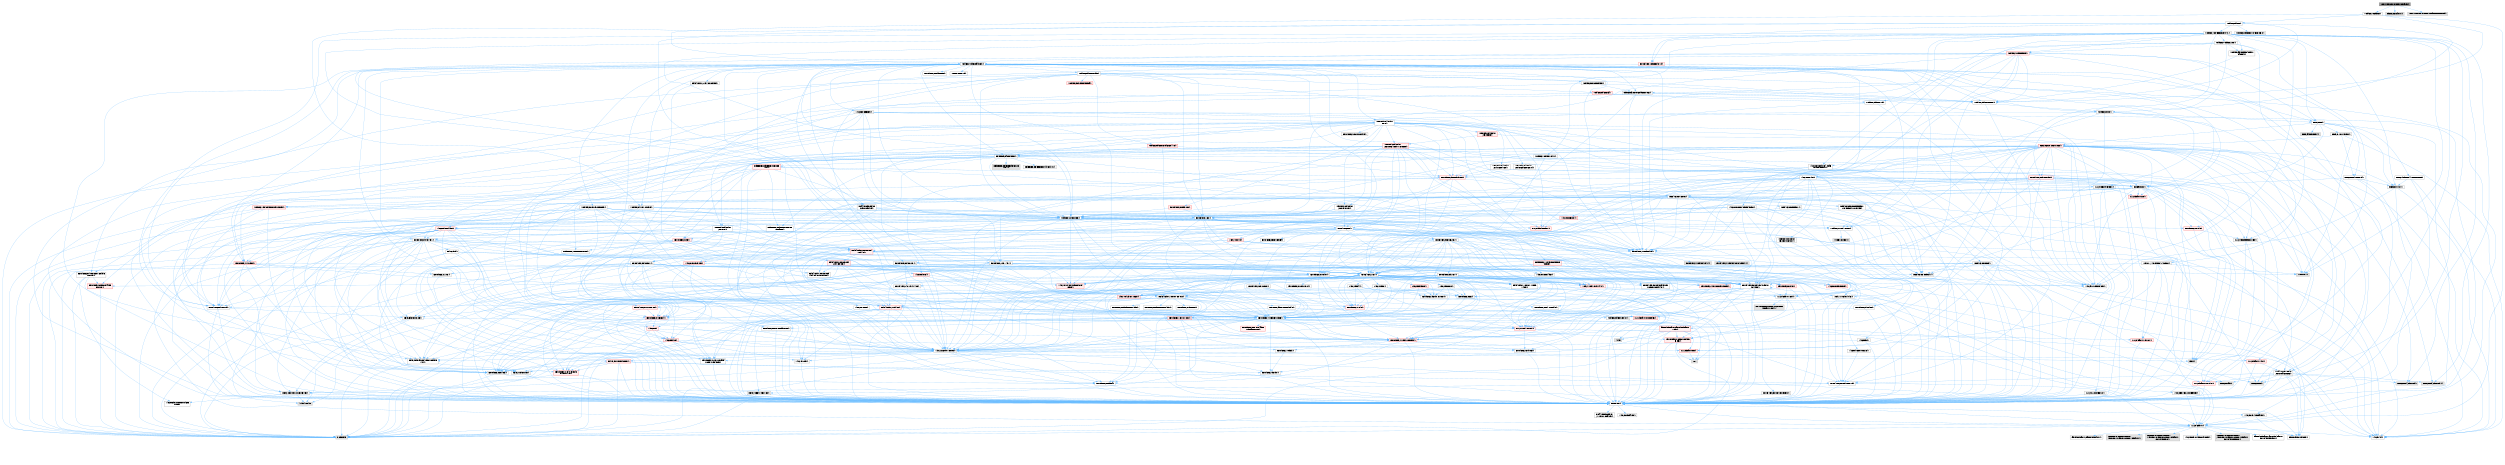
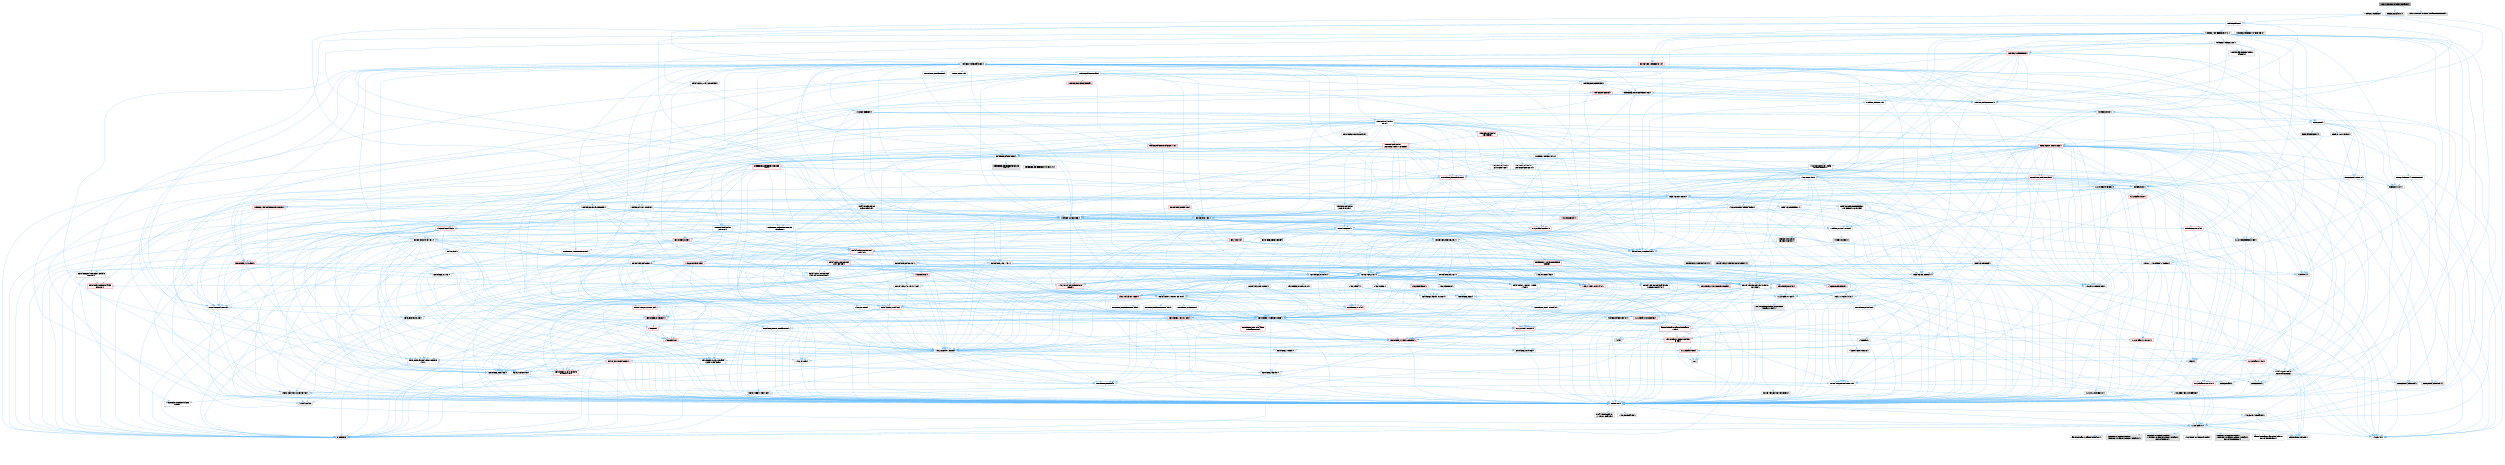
(816, 78) -> (1351, 72)
(1282, 307) -> none
